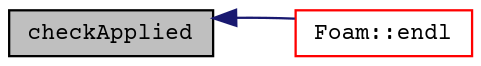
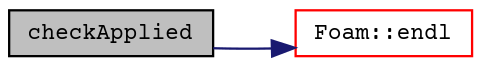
(266, 18) -> (242, 49)
